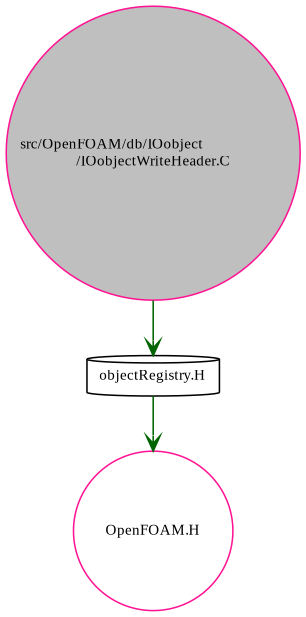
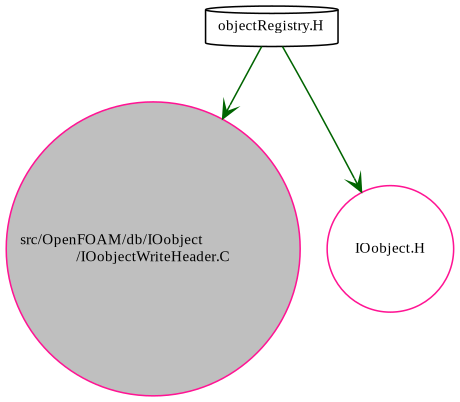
(153, 320) -> (246, 76)
(153, 531) -> (390, 249)
